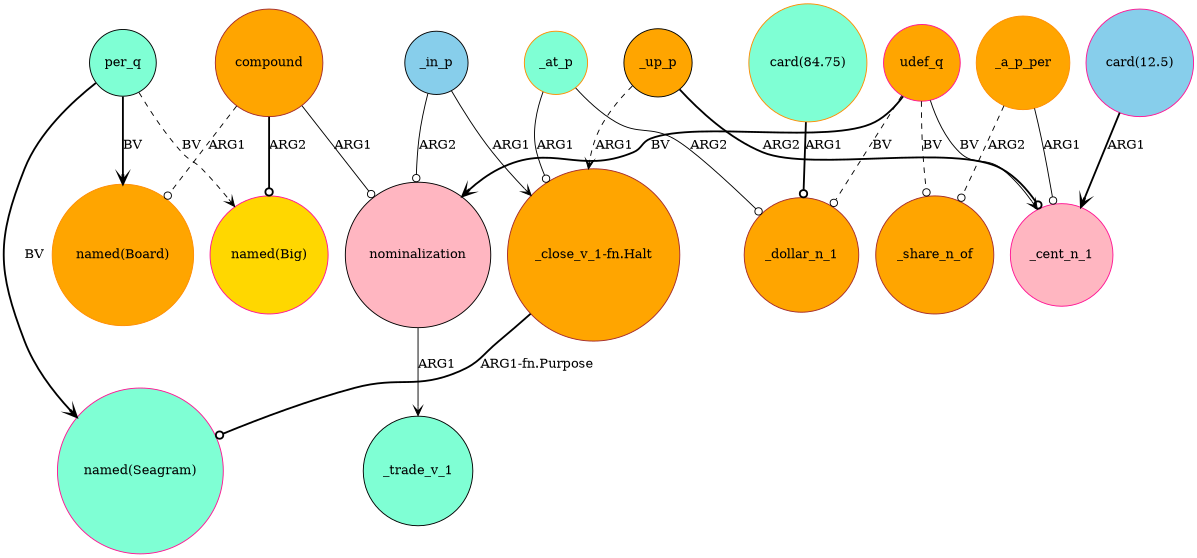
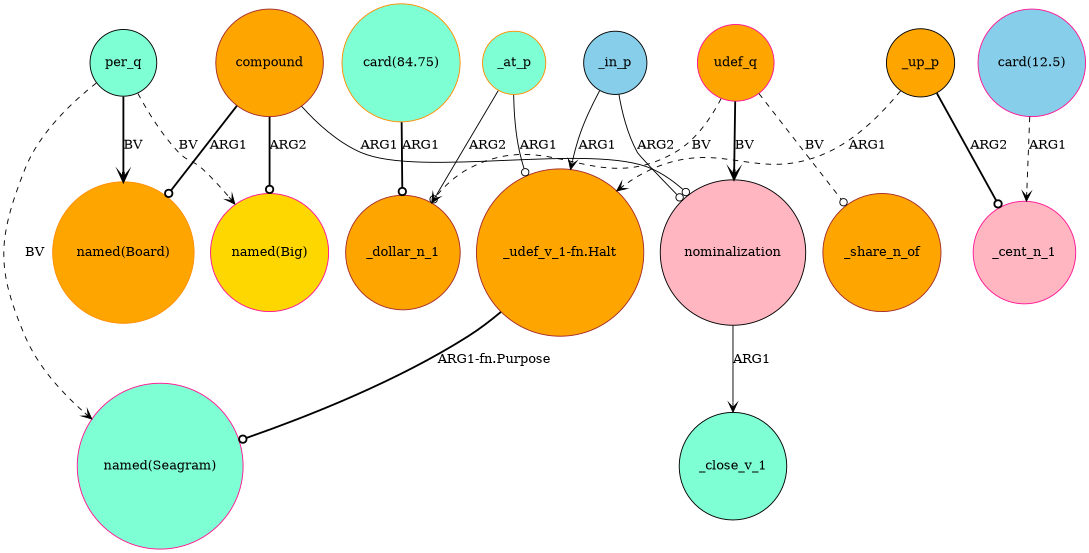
(1023, 63) -> none
(676, 140) -> (467, 143)
(203, 149) -> (204, 148)
(960, 152) -> none
(1102, 156) -> (1028, 154)
(5, 240) -> (4, 245)
(594, 255) -> (560, 253)
(418, 471) -> (733, 466)
